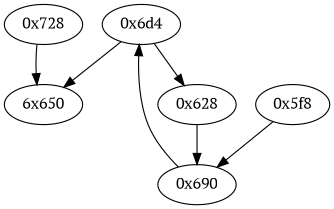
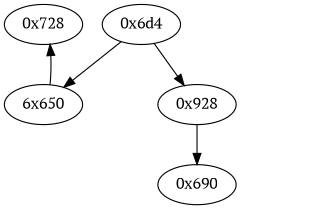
(36, 59) -> (51, 70)
(197, 105) -> (197, 105)
(293, 105) -> none
(145, 116) -> none
